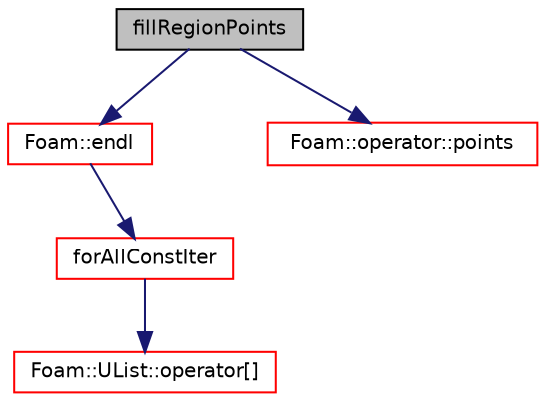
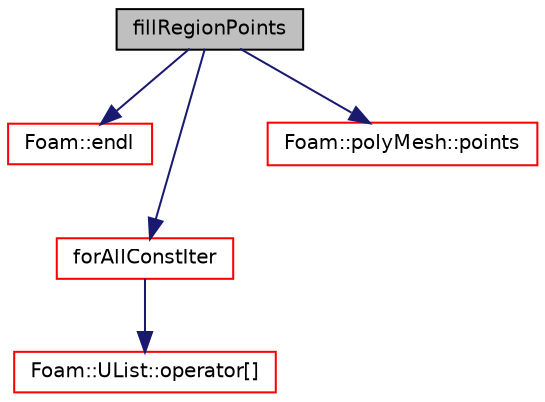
(403, 144) -> (403, 144)
(107, 192) -> (180, 134)
